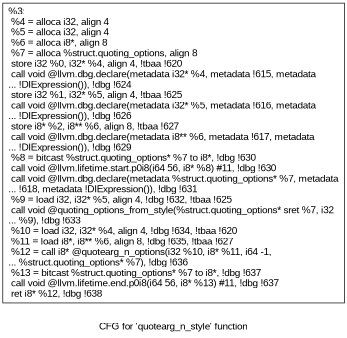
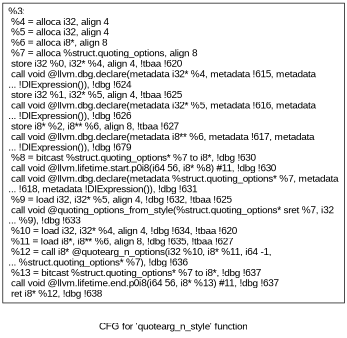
(70, 147) -> (70, 147)
